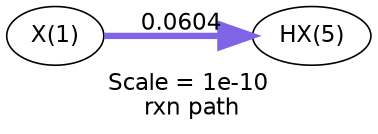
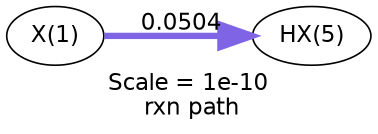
(178, 24) -> (178, 24)
